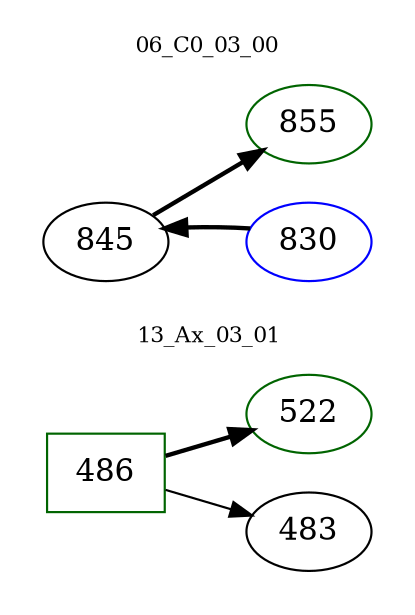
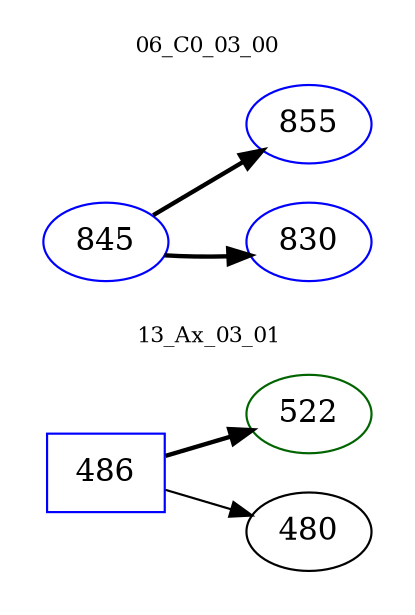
(309, 124) -> (309, 124)
(219, 227) -> (196, 257)
(106, 242) -> (106, 242)
(106, 473) -> (106, 473)
(309, 532) -> (309, 532)
